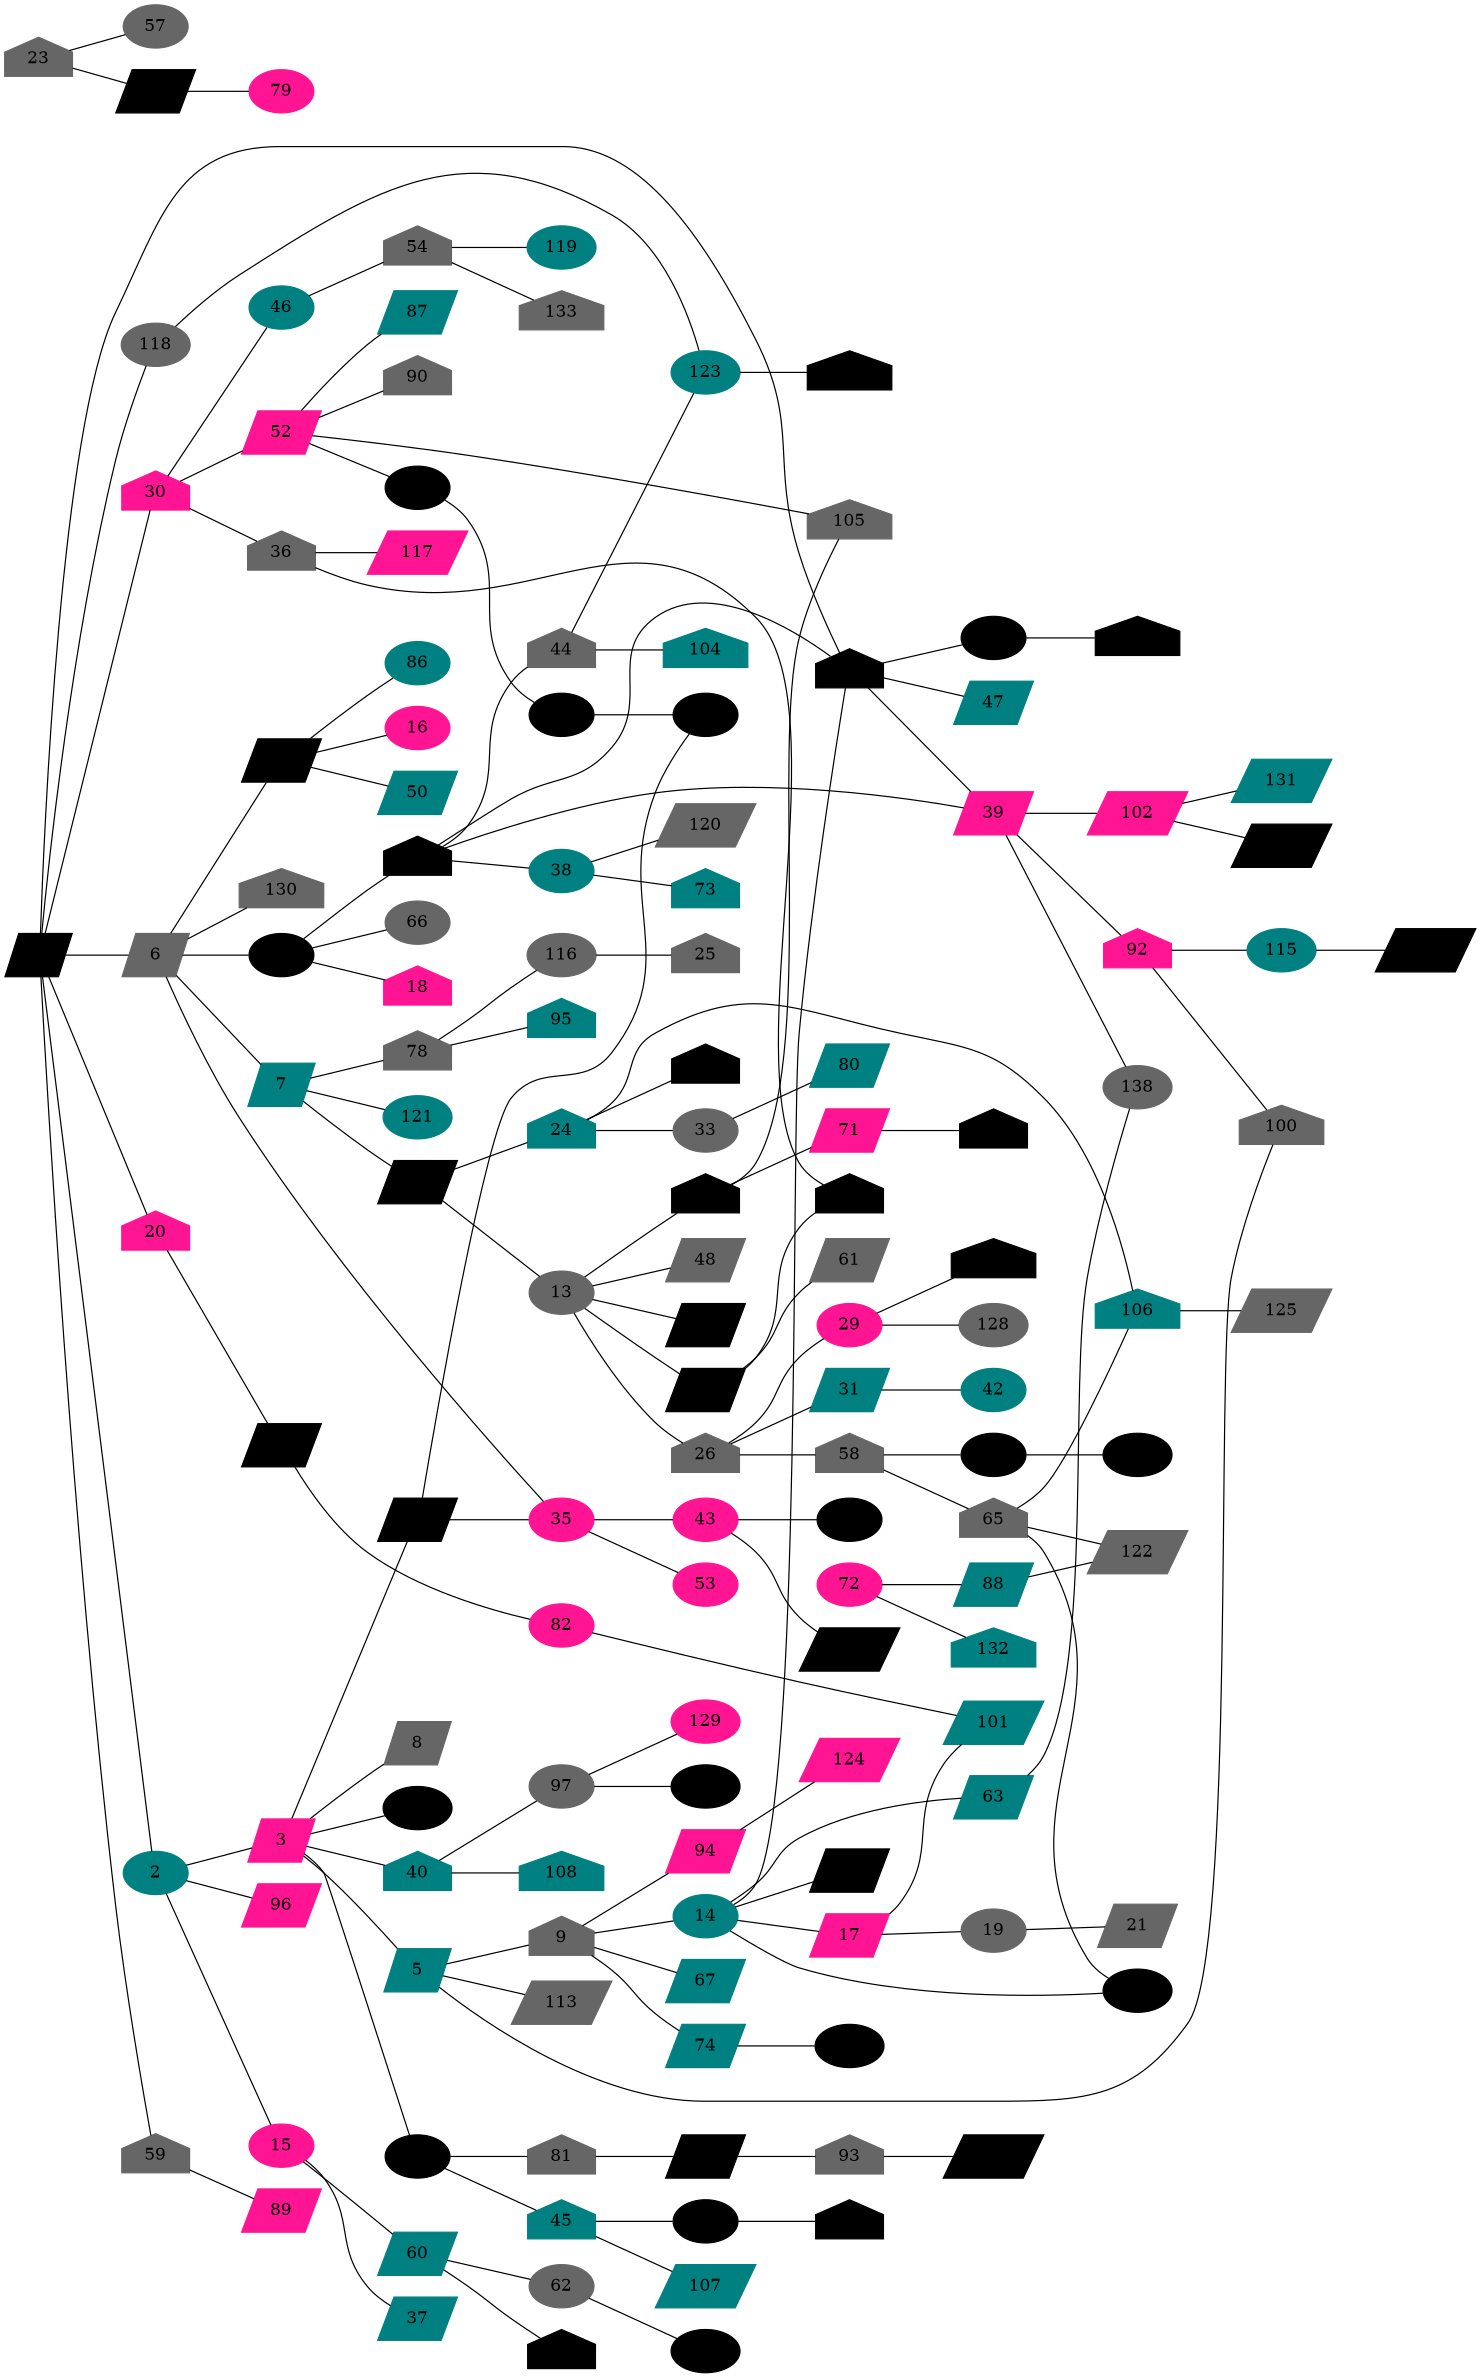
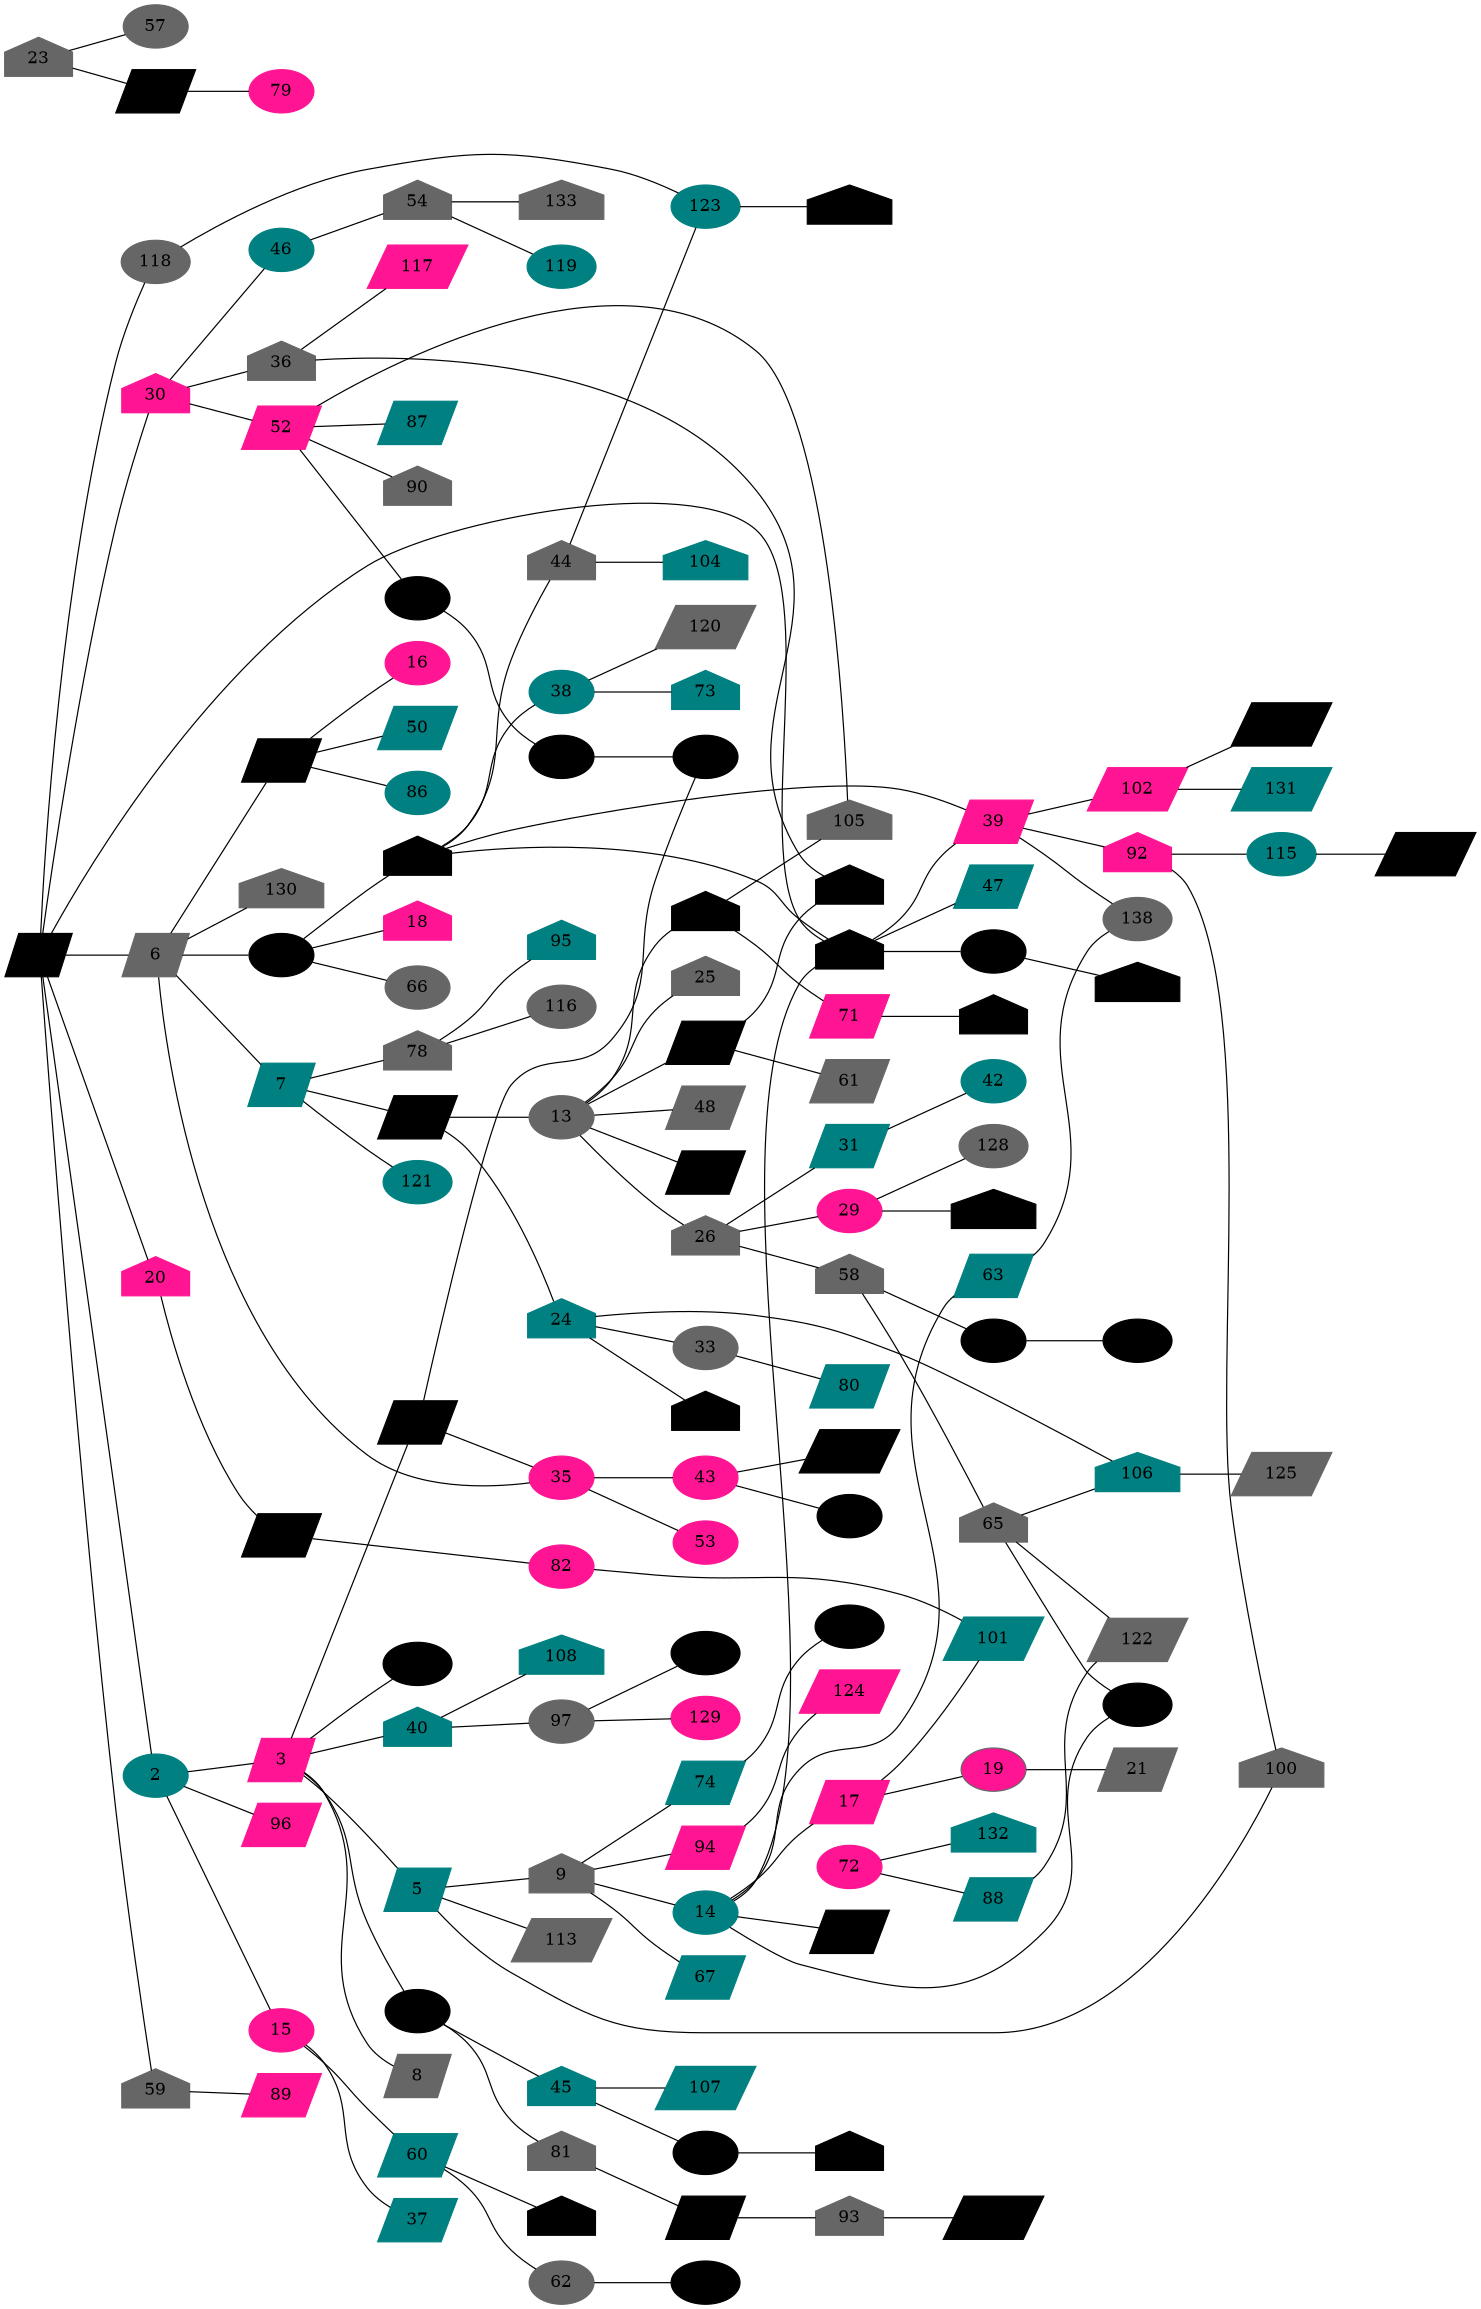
(634, 955) -> (638, 1034)
(994, 1931) -> (994, 1770)
